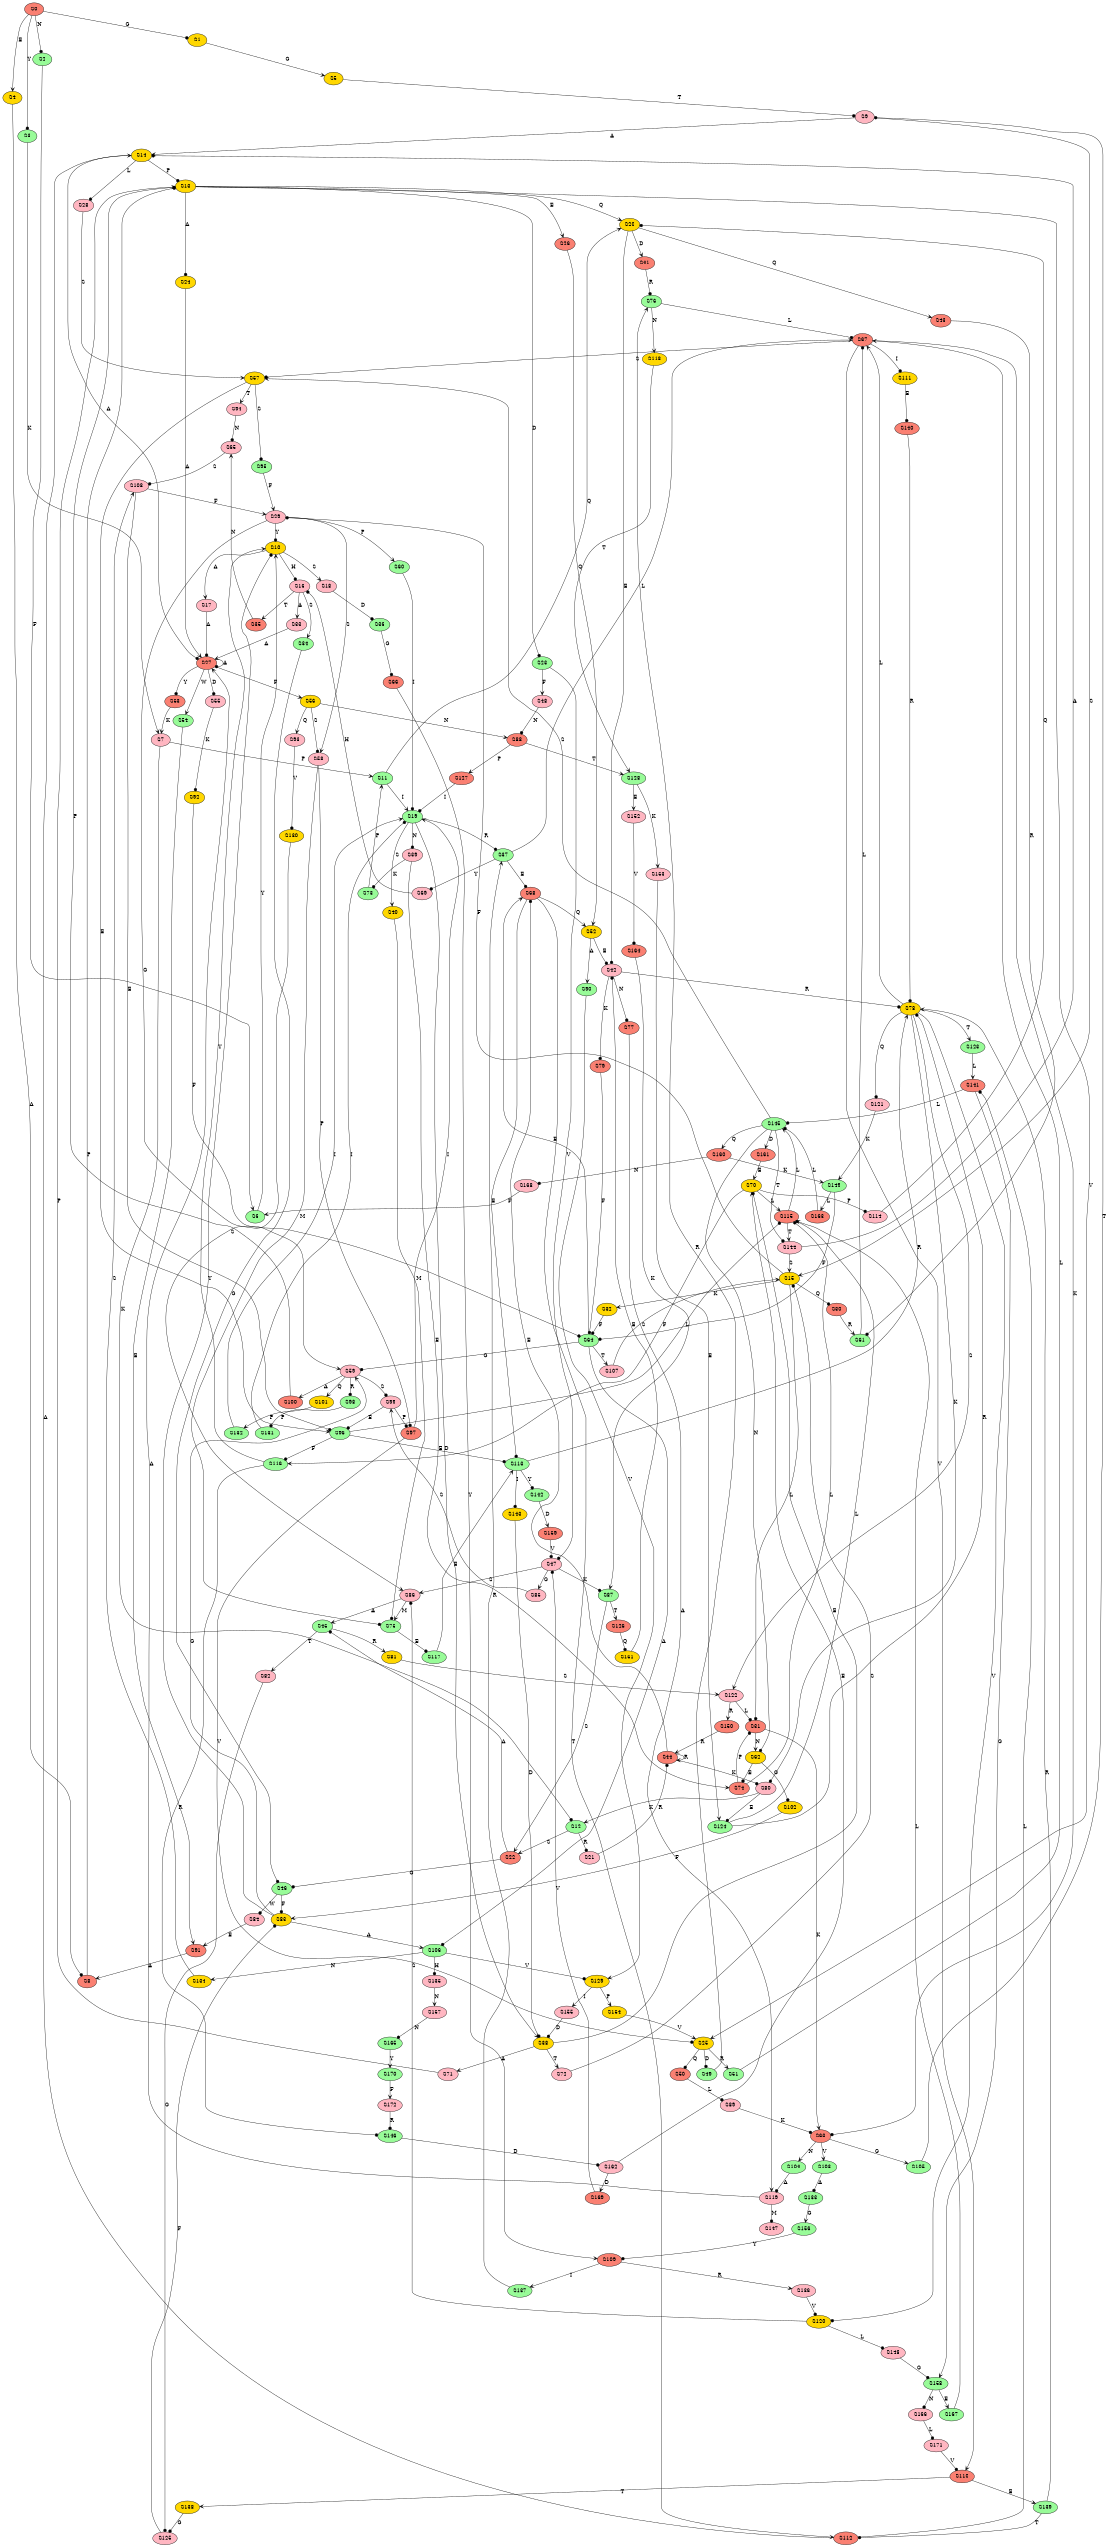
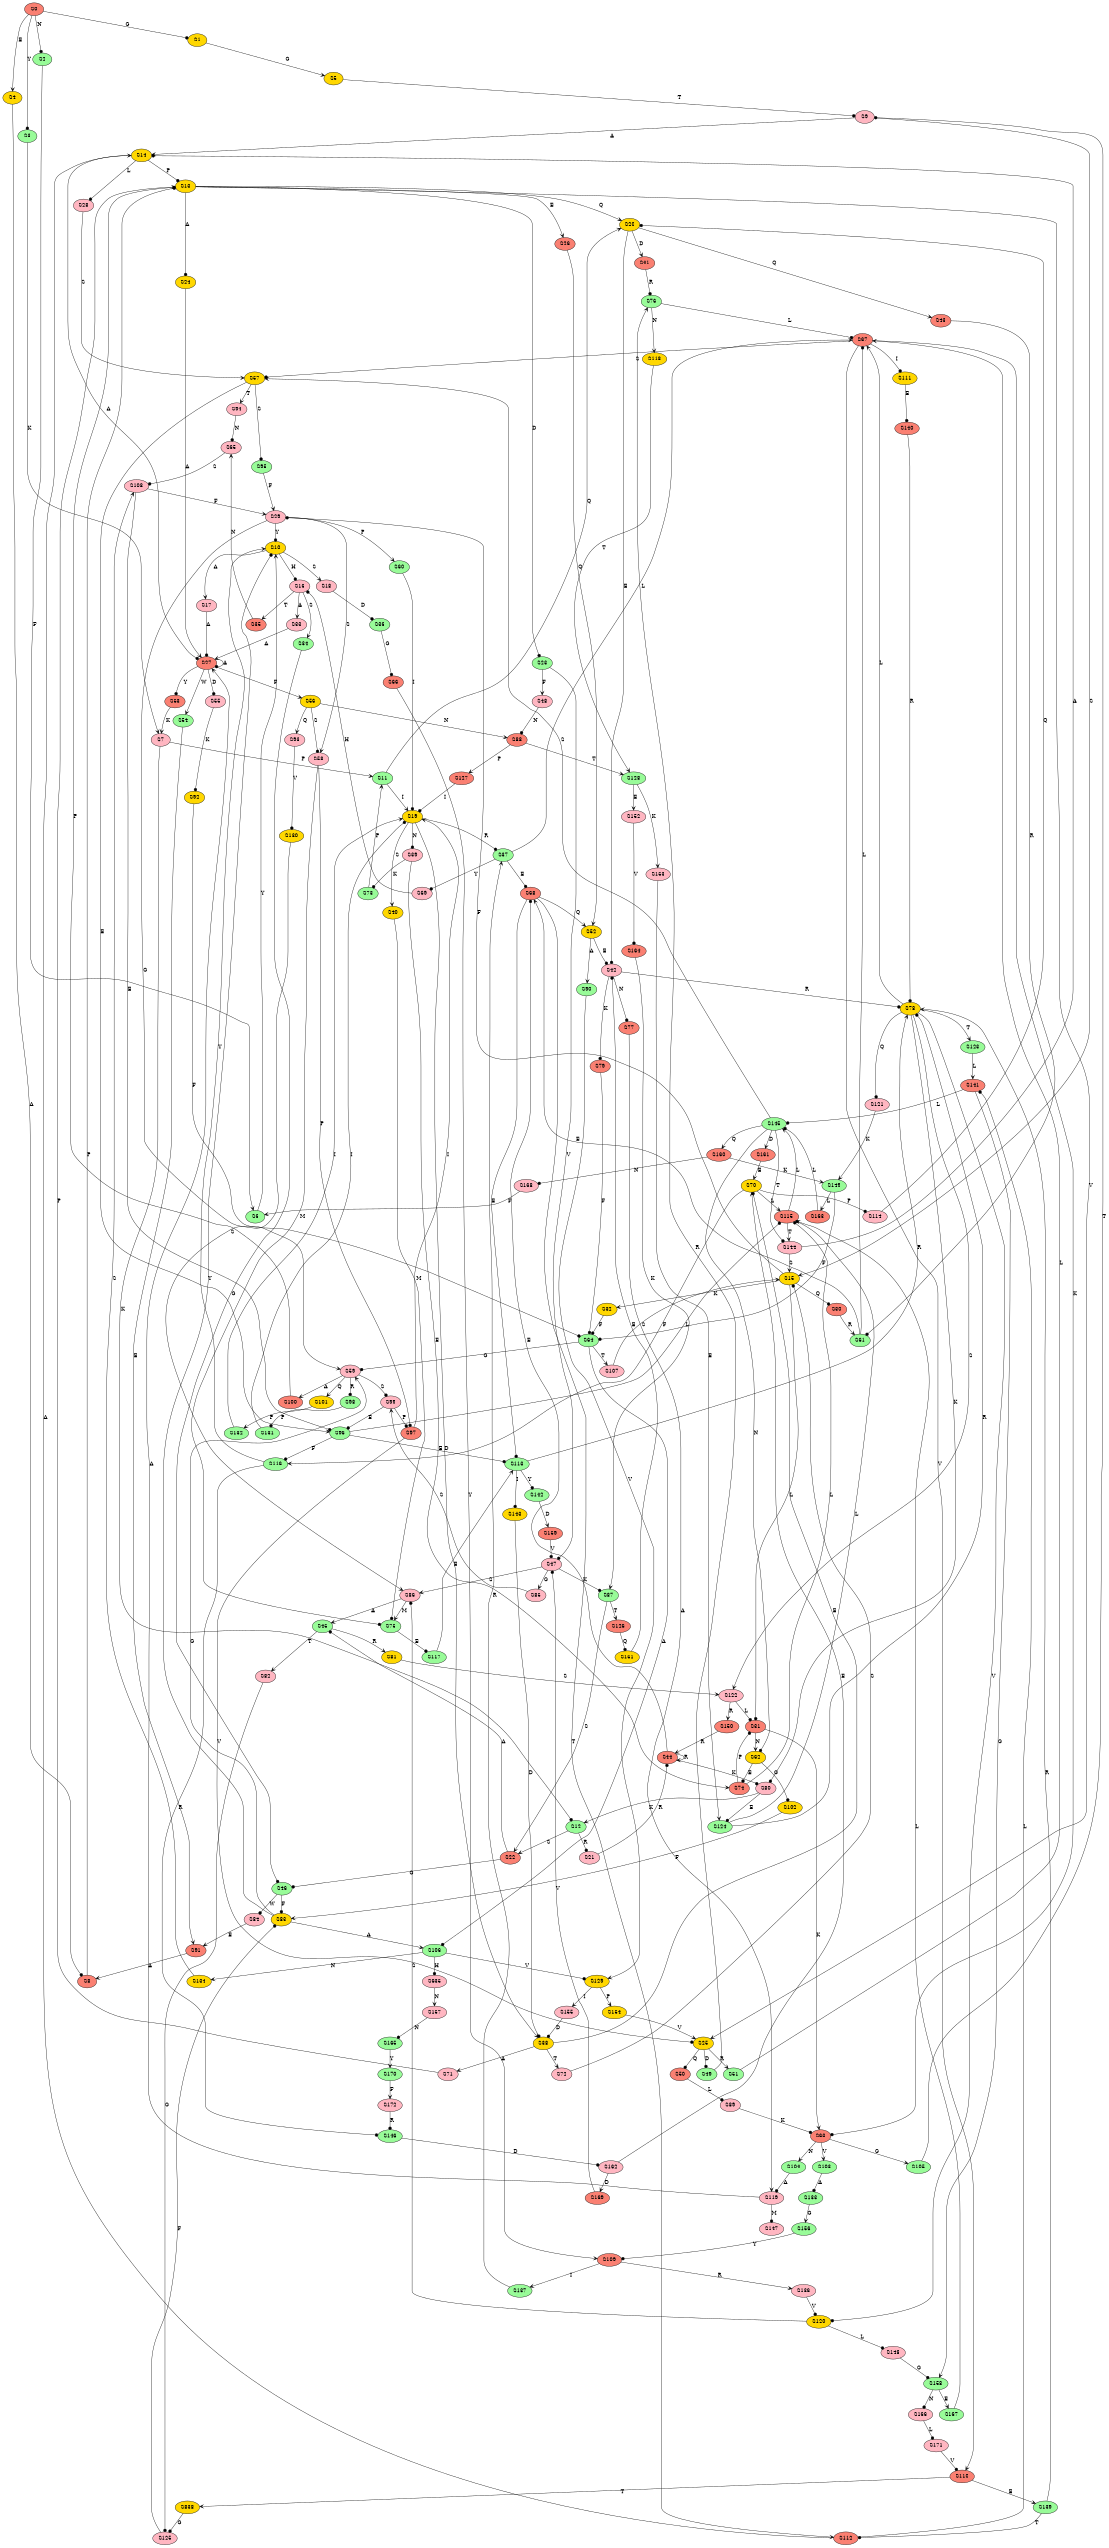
(412, 817) -> (412, 817)
(519, 1131) -> (646, 1152)
(434, 1982) -> (434, 1982)
(187, 2507) -> (187, 2507)
